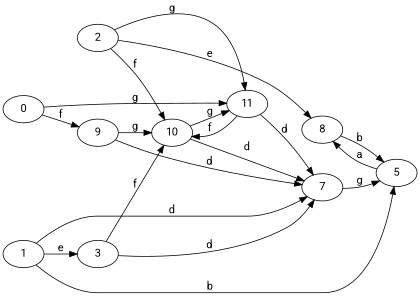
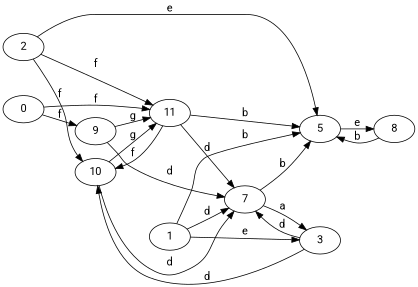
(172, 9) -> (96, 64)
(218, 63) -> (202, 14)
(135, 98) -> (96, 100)
none -> (241, 121)
(131, 133) -> (129, 123)
(359, 155) -> (357, 123)
(359, 181) -> (282, 164)
(135, 185) -> (207, 277)
none -> (282, 214)
